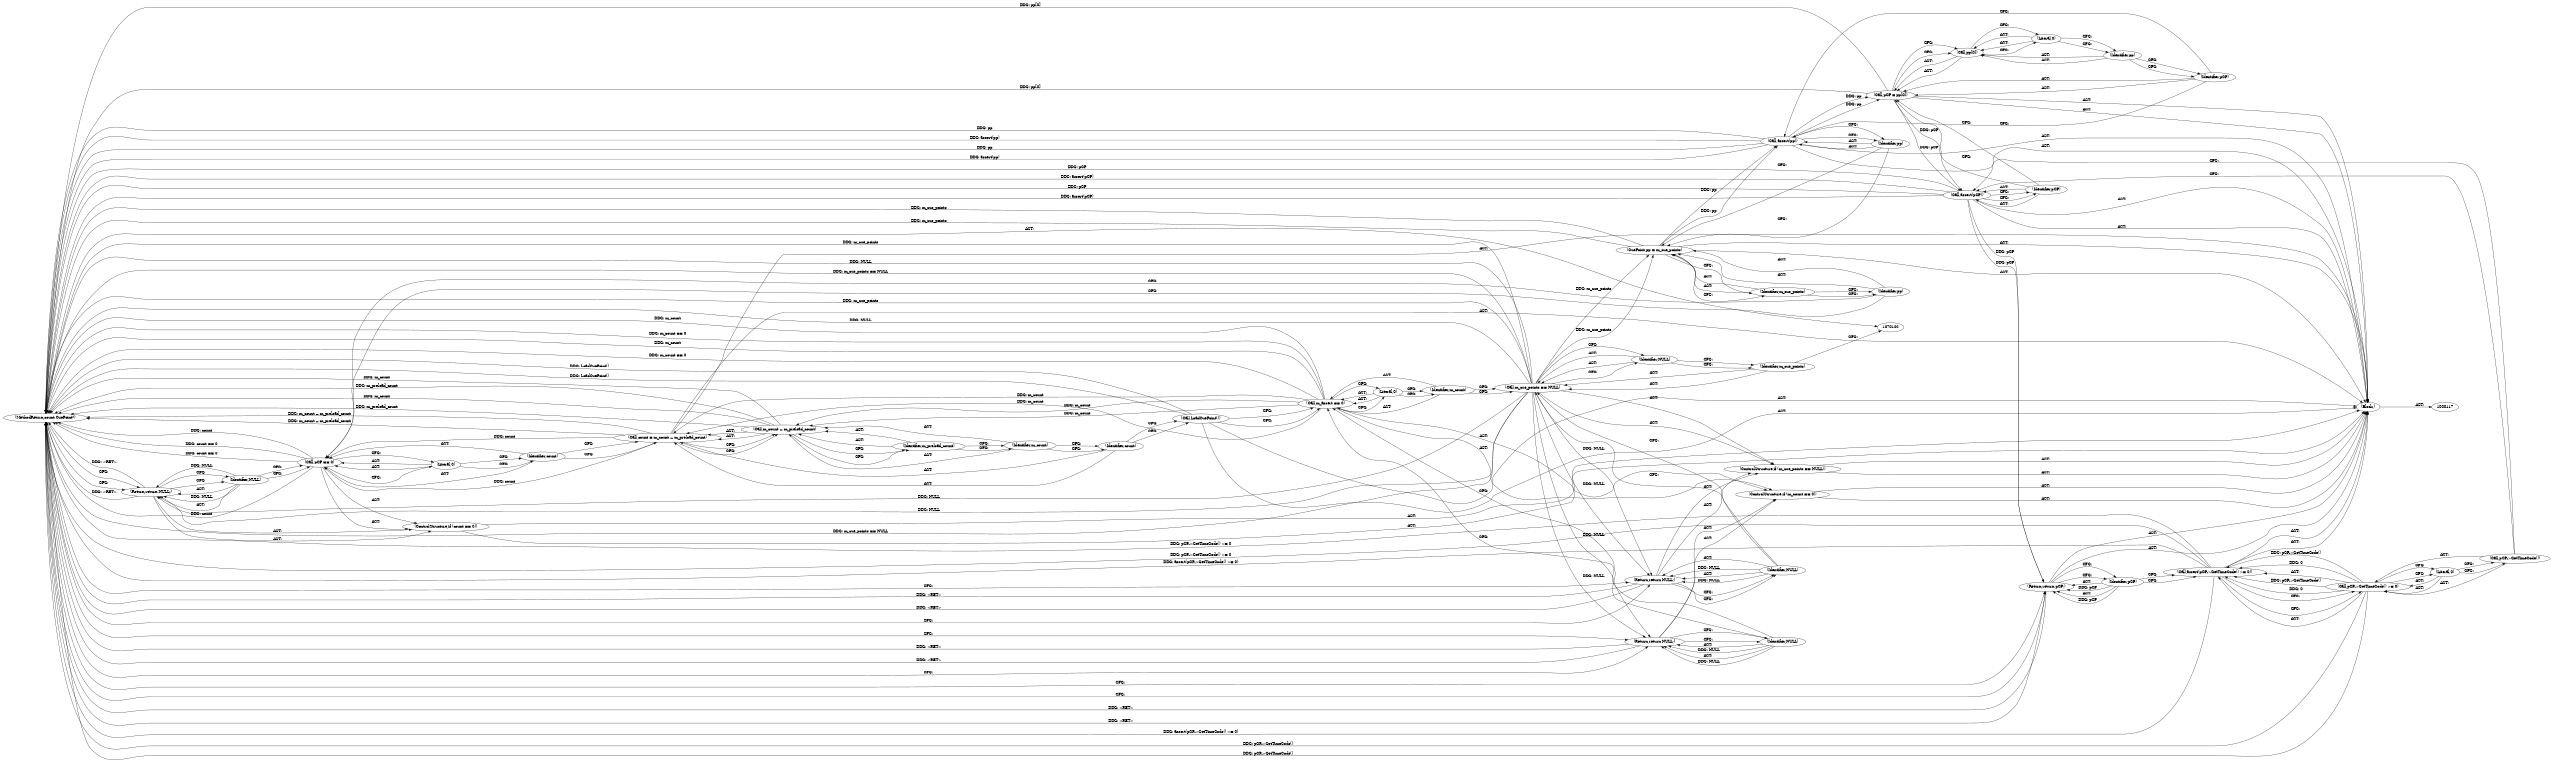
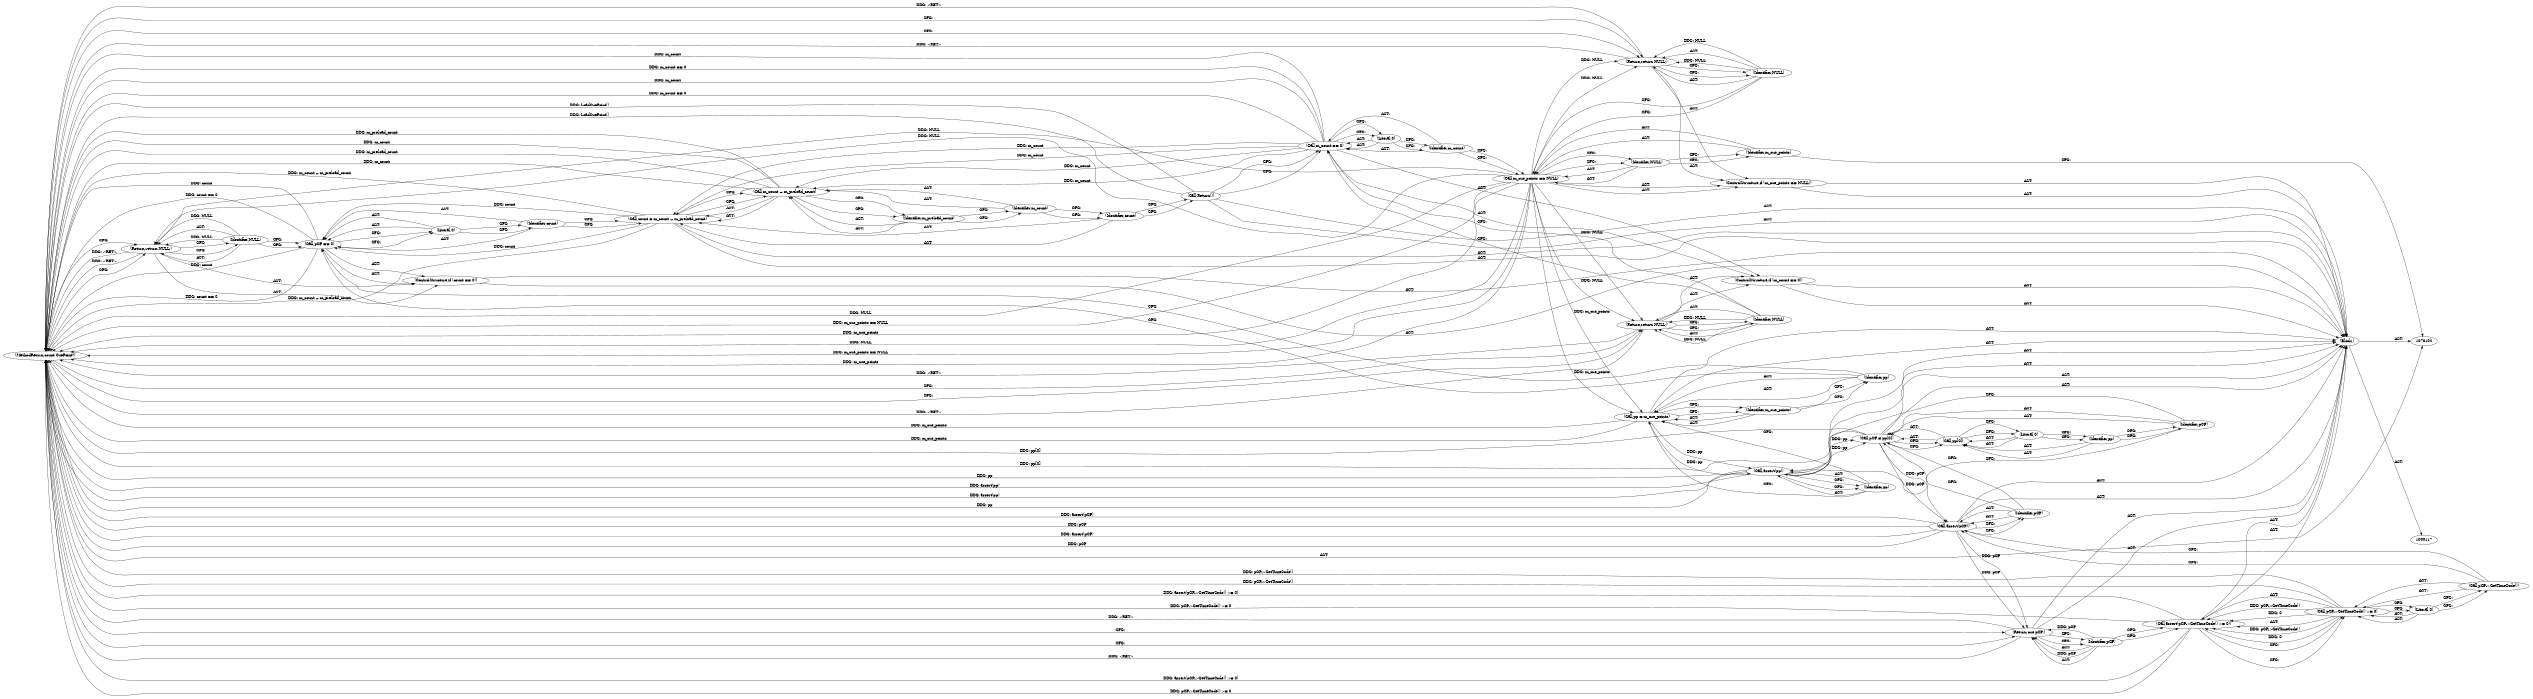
(1655, 250) -> (1647, 417)
none -> (2383, 341)
(1326, 404) -> (1325, 146)
(1201, 419) -> (1201, 196)
(2046, 587) -> (2029, 633)
